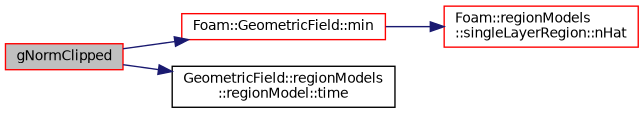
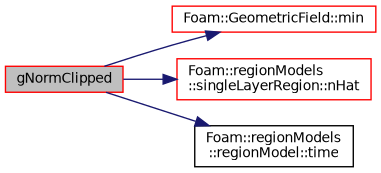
(408, 27) -> (143, 79)
(284, 87) -> (274, 146)
